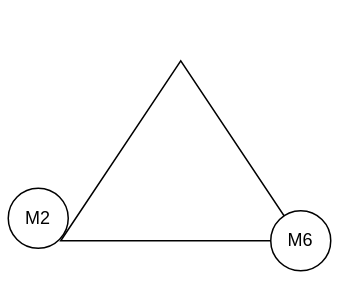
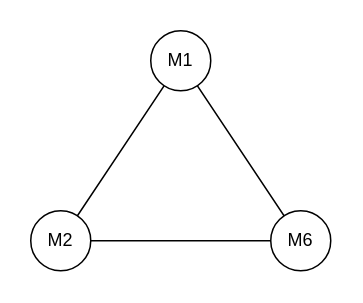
none -> (181, 61)
(38, 218) -> (61, 241)
